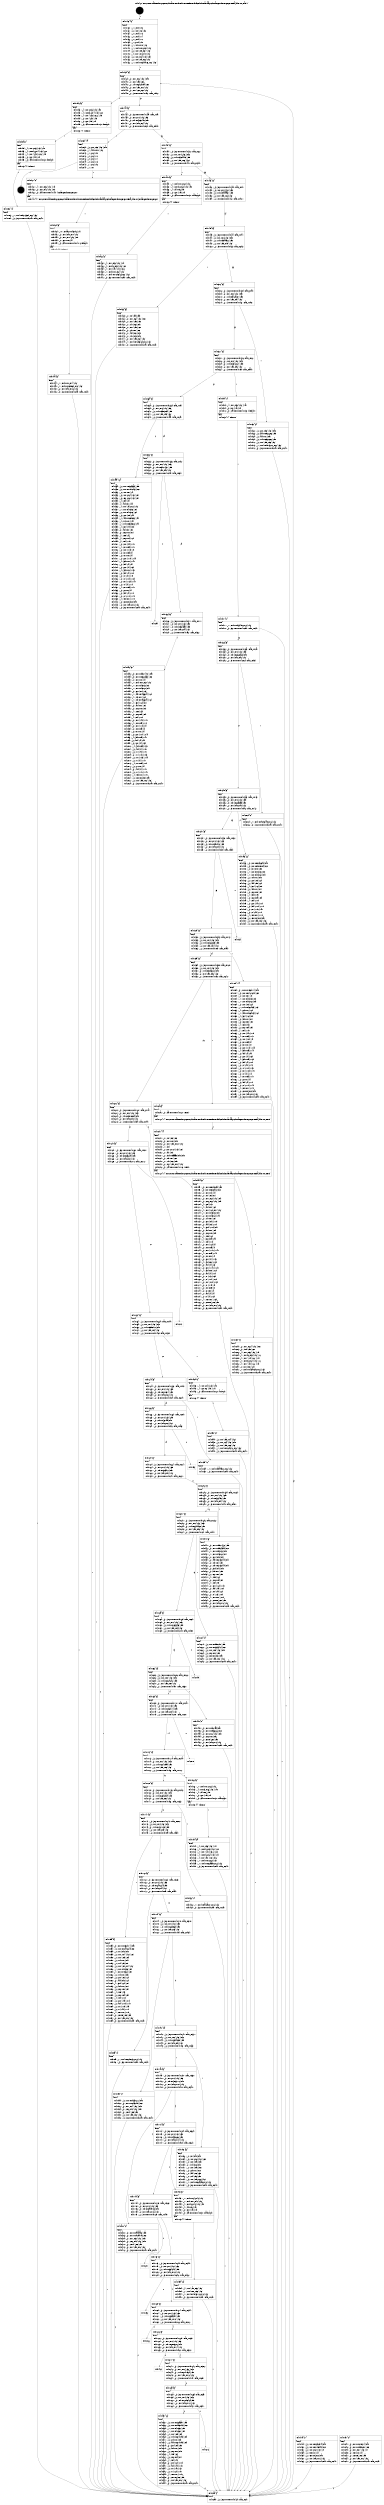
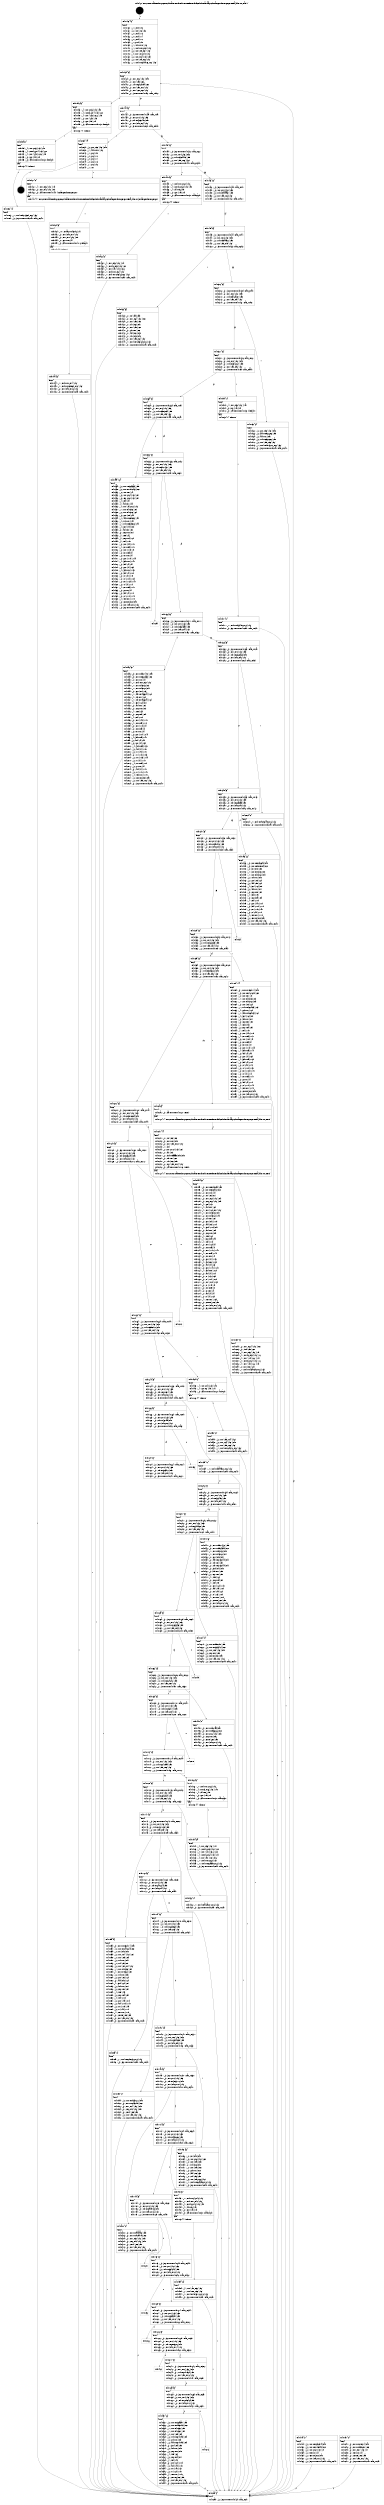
(238, 635) -> (210, 638)
(191, 1481) -> (219, 1479)
(224, 2199) -> (220, 2156)
